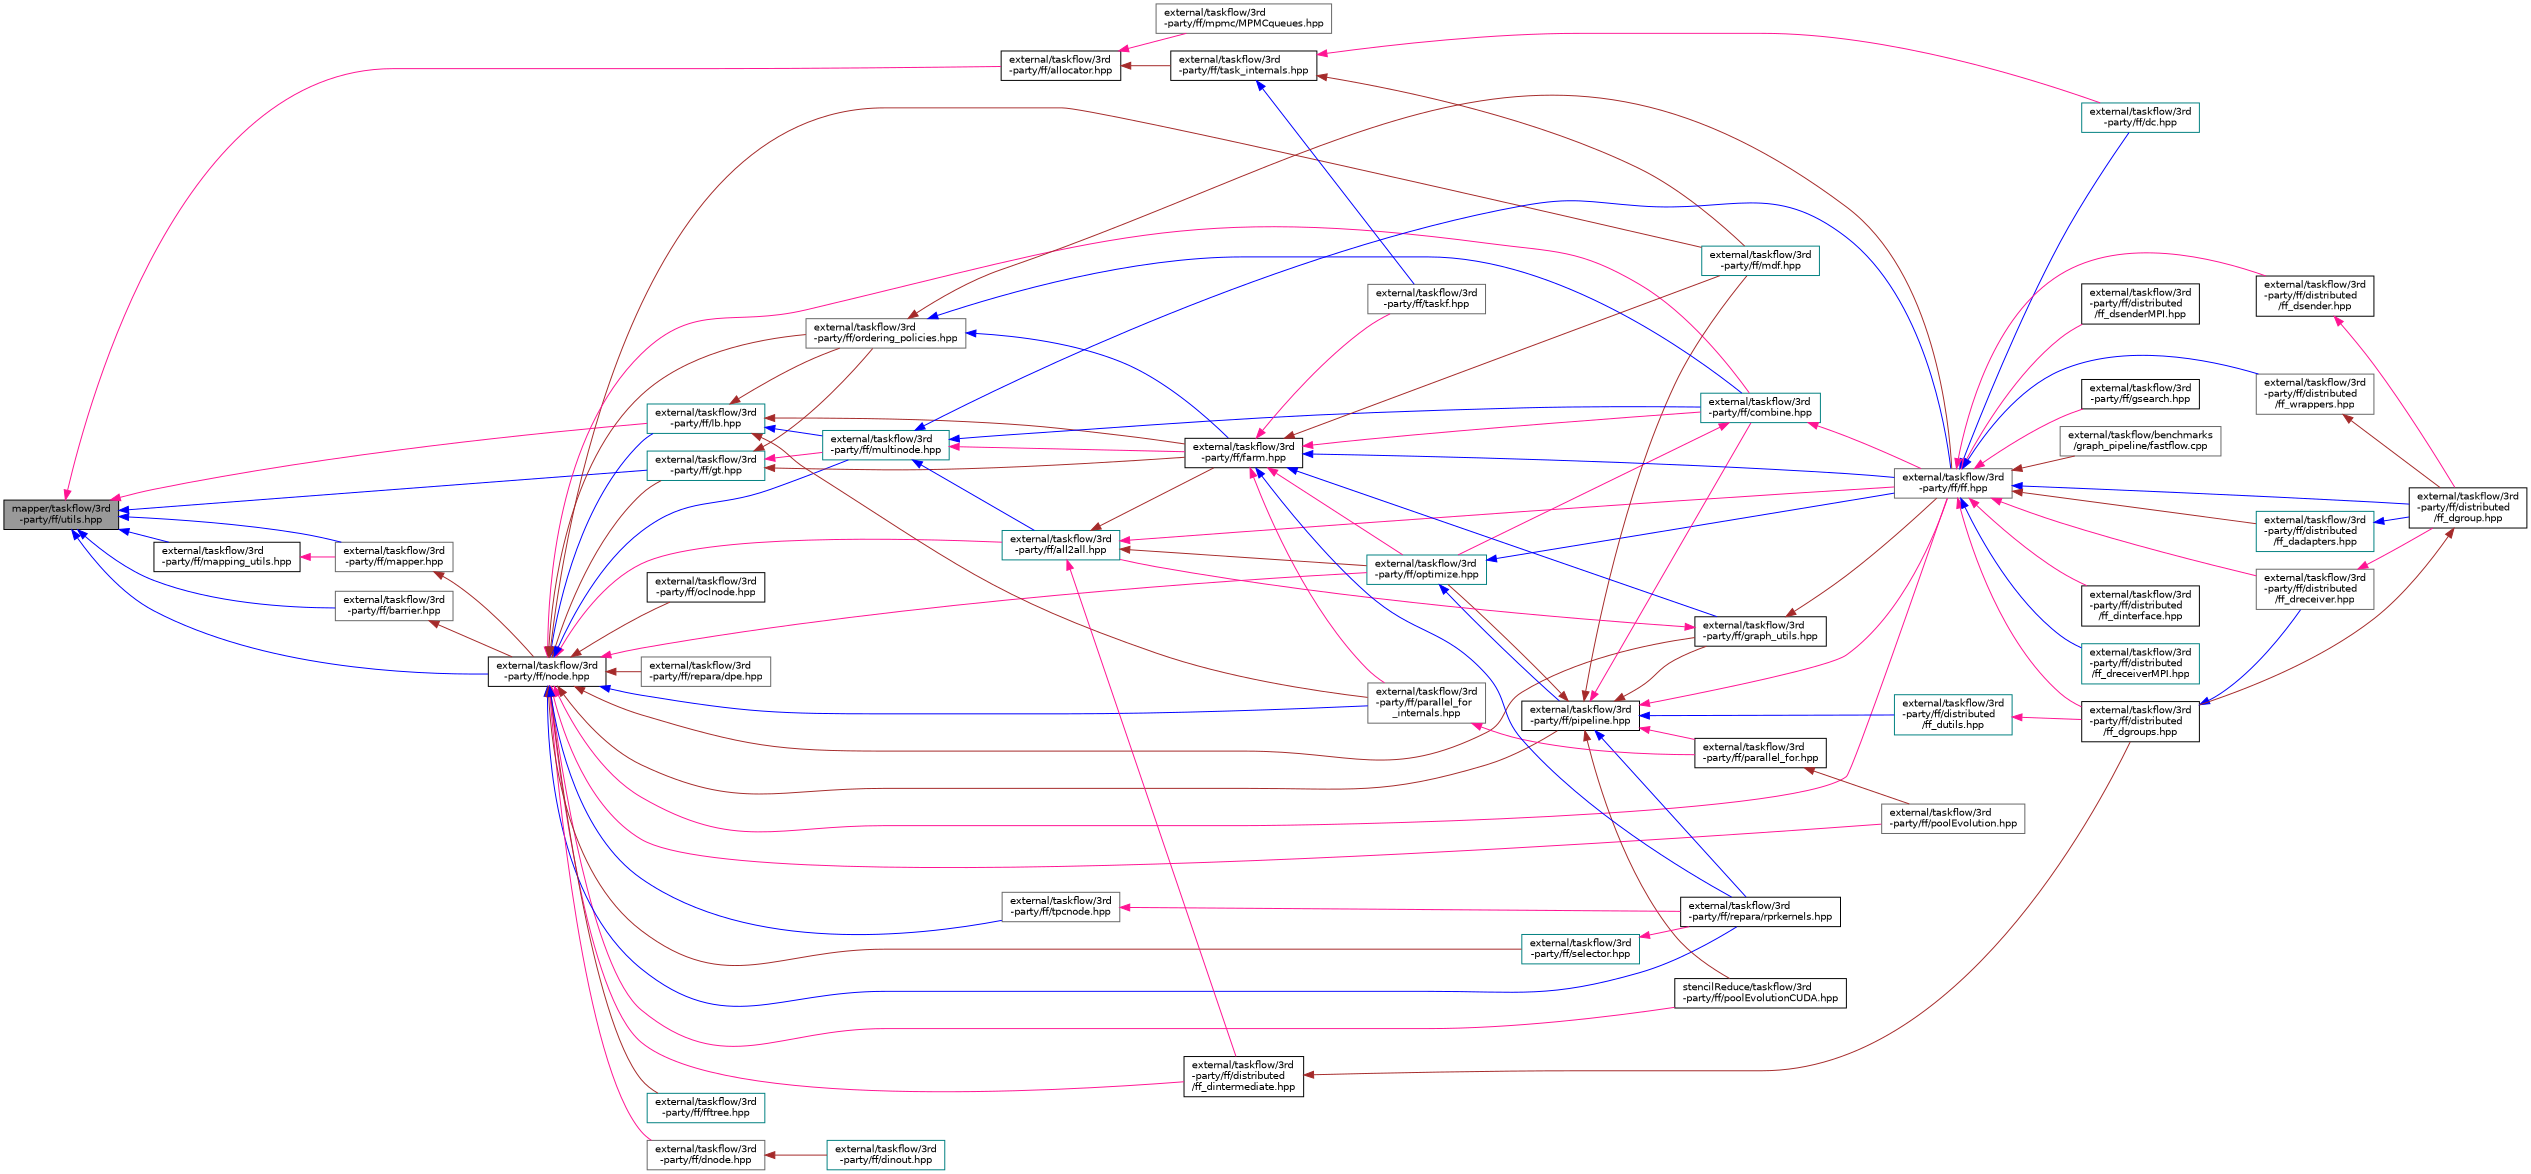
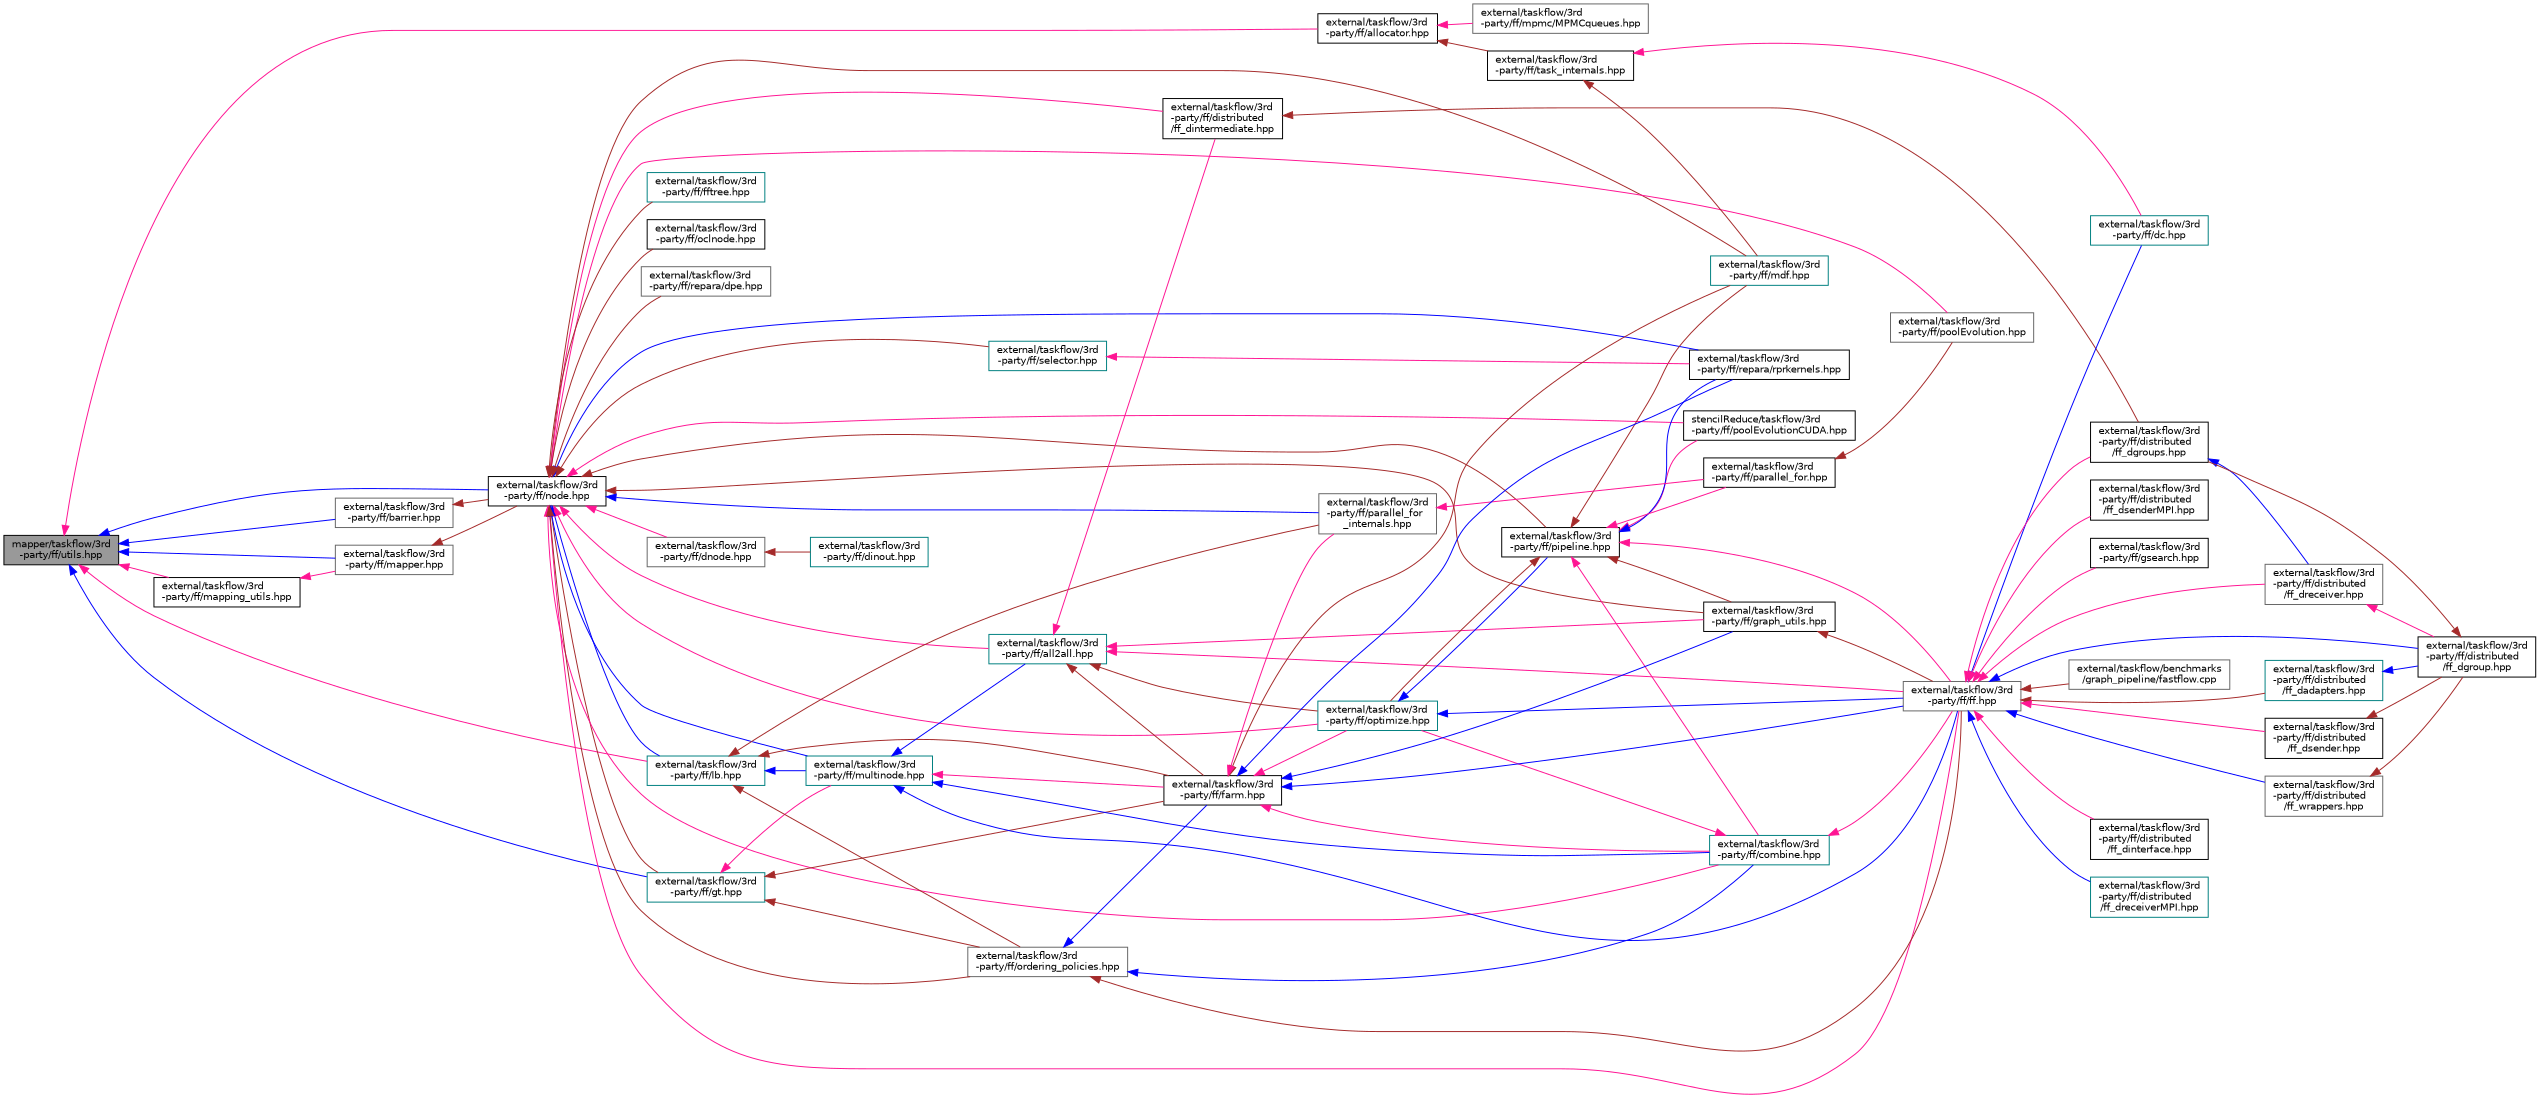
(1427, 299) -> none
(2401, 403) -> (2409, 696)
(149, 537) -> (149, 572)
(1401, 601) -> (1410, 633)
(1953, 715) -> none
(1636, 874) -> (1674, 460)
(1061, 907) -> none
